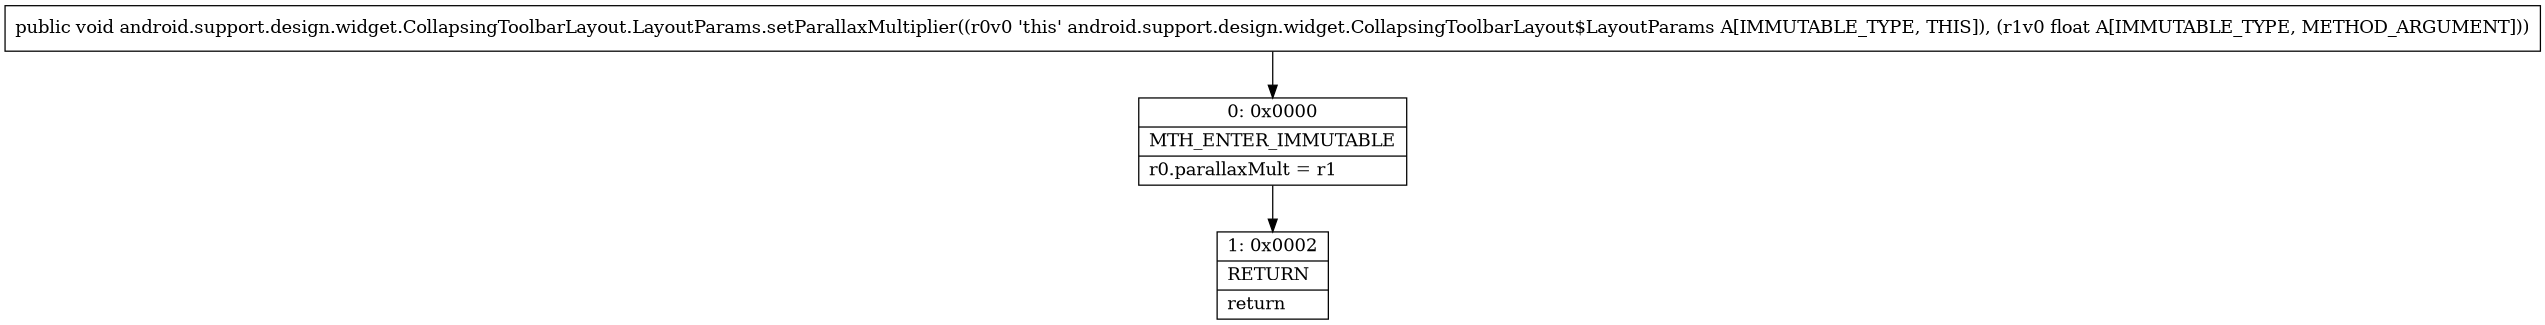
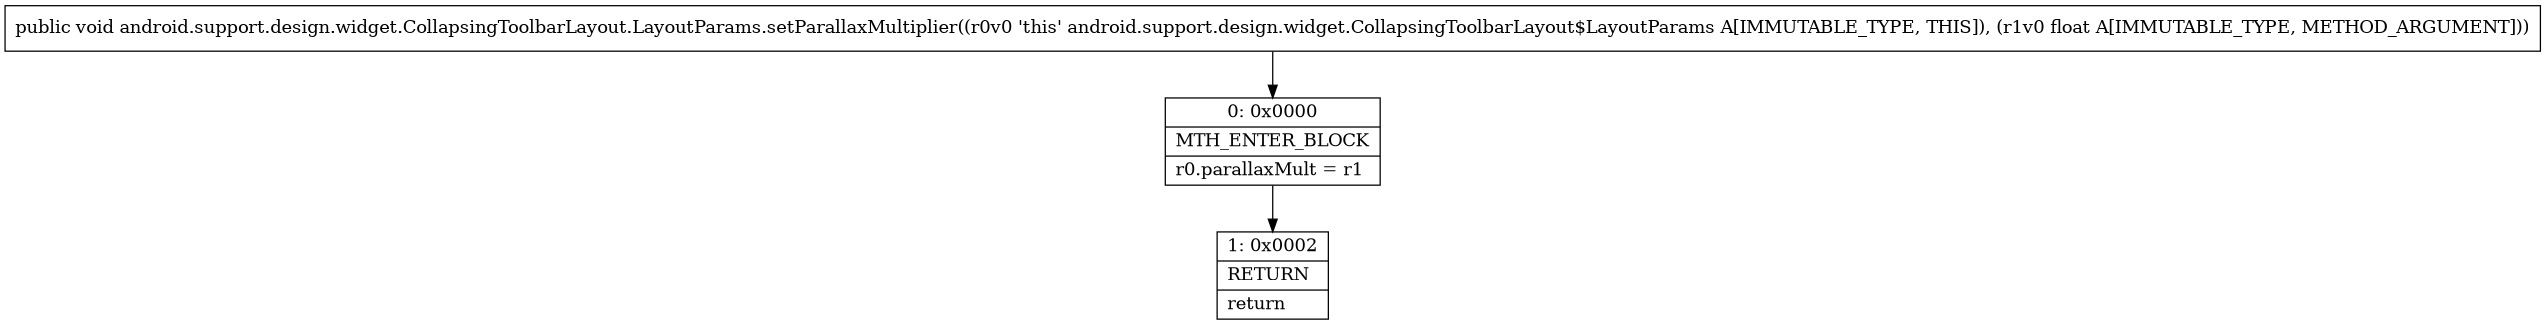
(1273, 141) -> (1273, 141)
